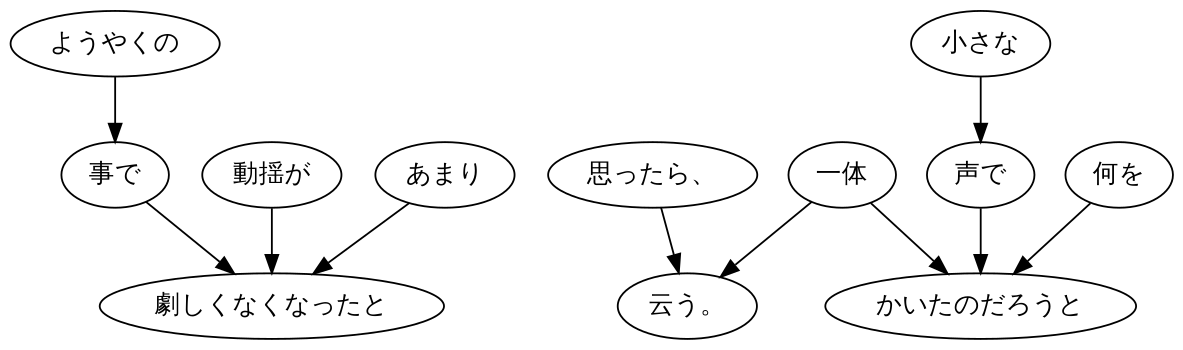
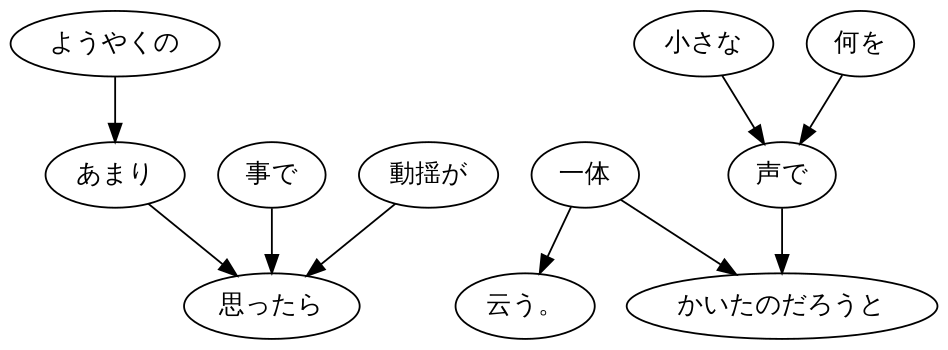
(115, 100) -> (115, 100)
(653, 175) -> none
(1059, 232) -> (826, 101)
(272, 306) -> (272, 306)
